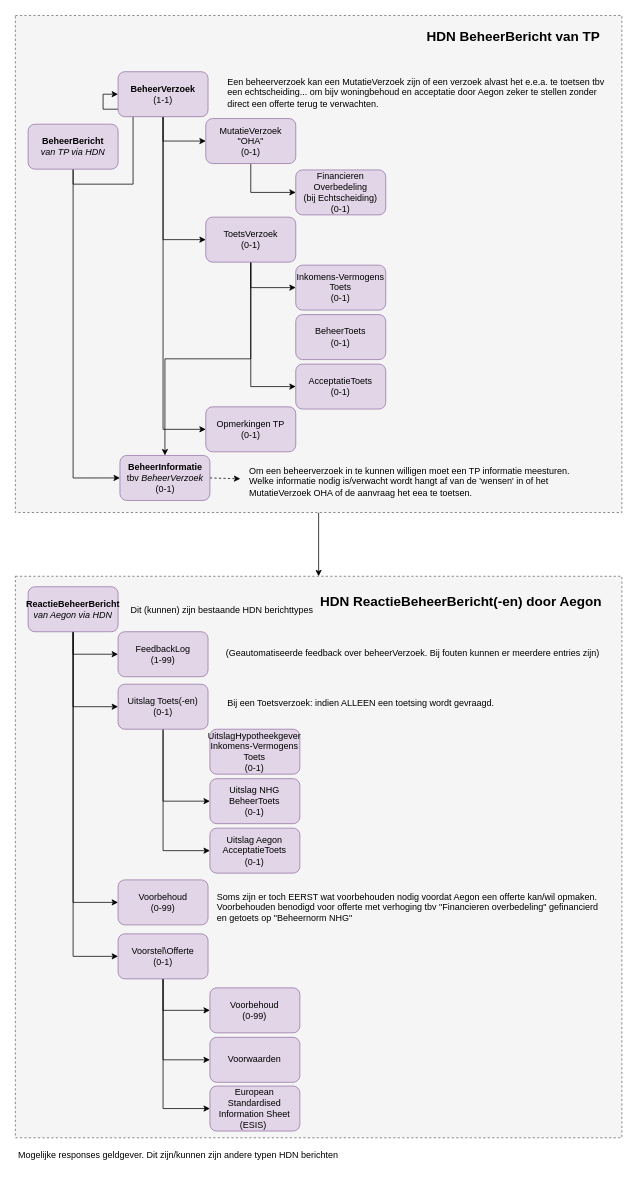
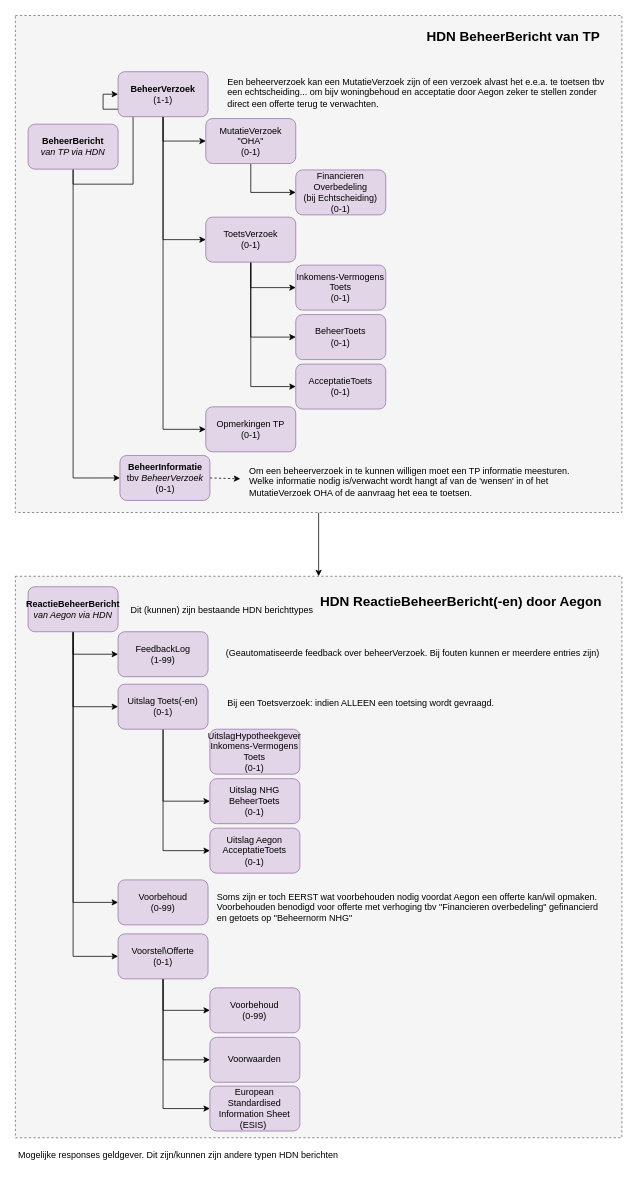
(165, 449) -> (289, 337)
